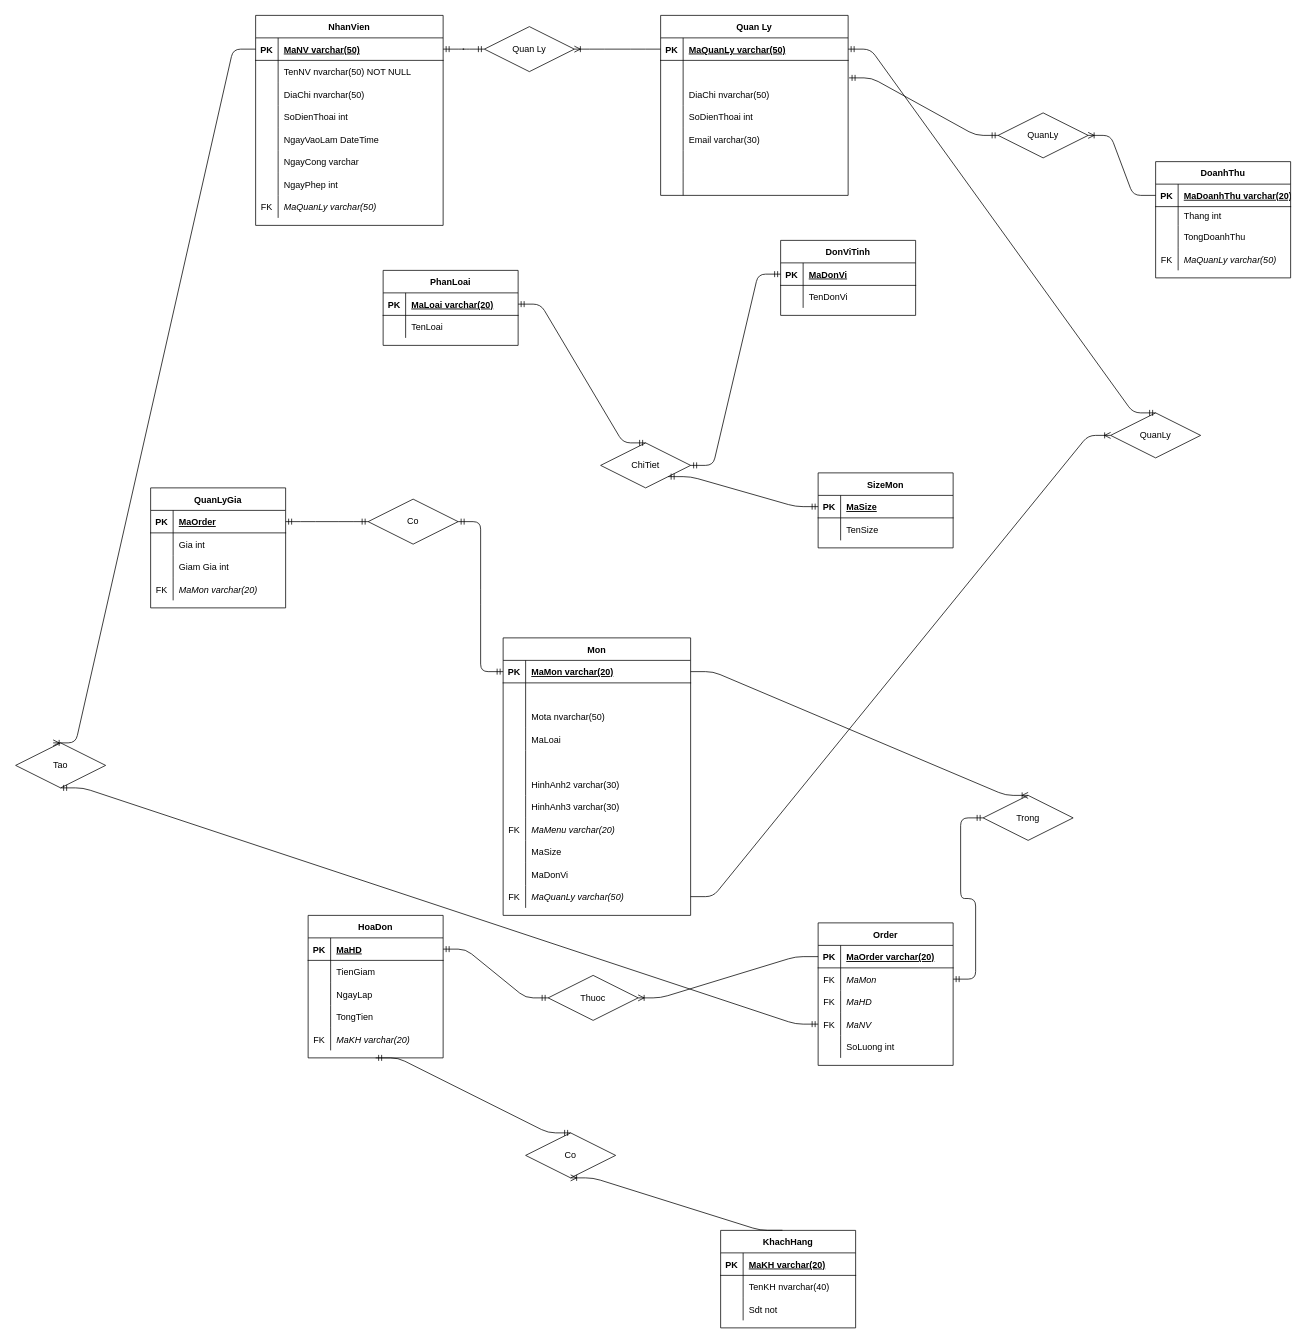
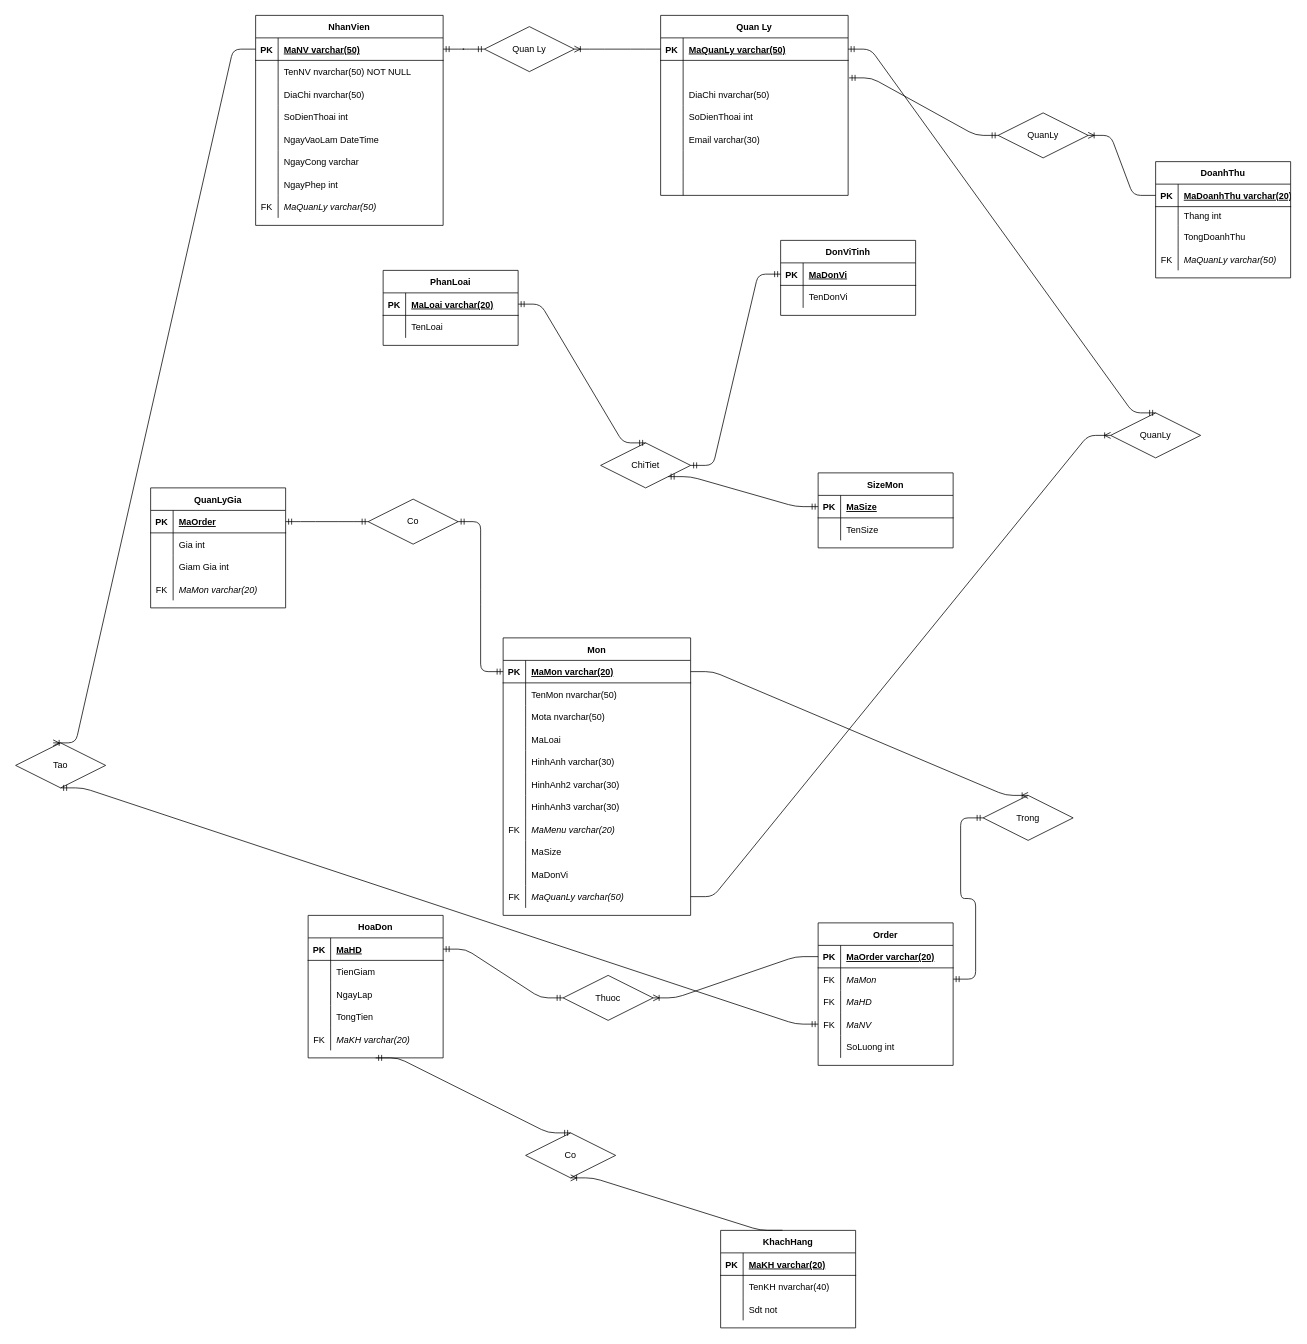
none -> (608, 694)
none -> (608, 762)
(593, 998) -> (608, 998)
